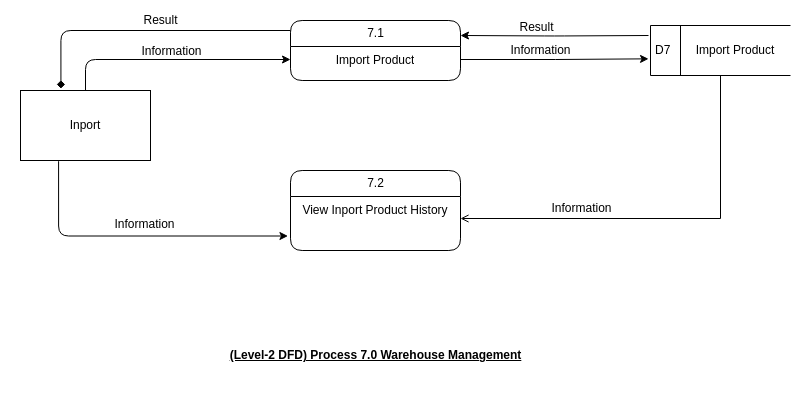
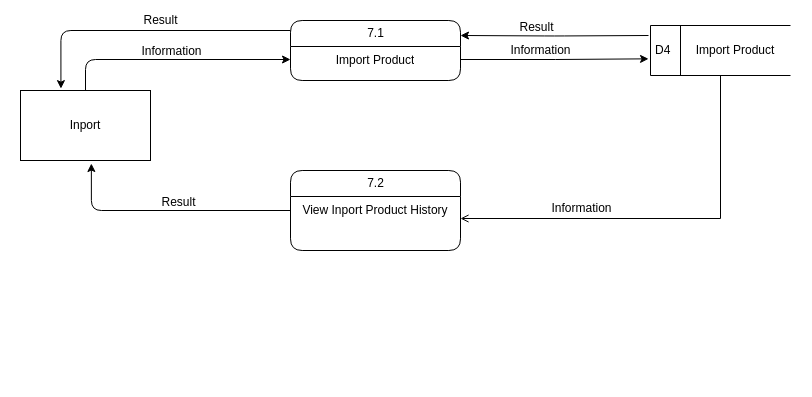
(662, 51) -> (662, 51)
(61, 79) -> (61, 80)
none -> (176, 211)
(138, 236) -> none
(376, 356) -> none
